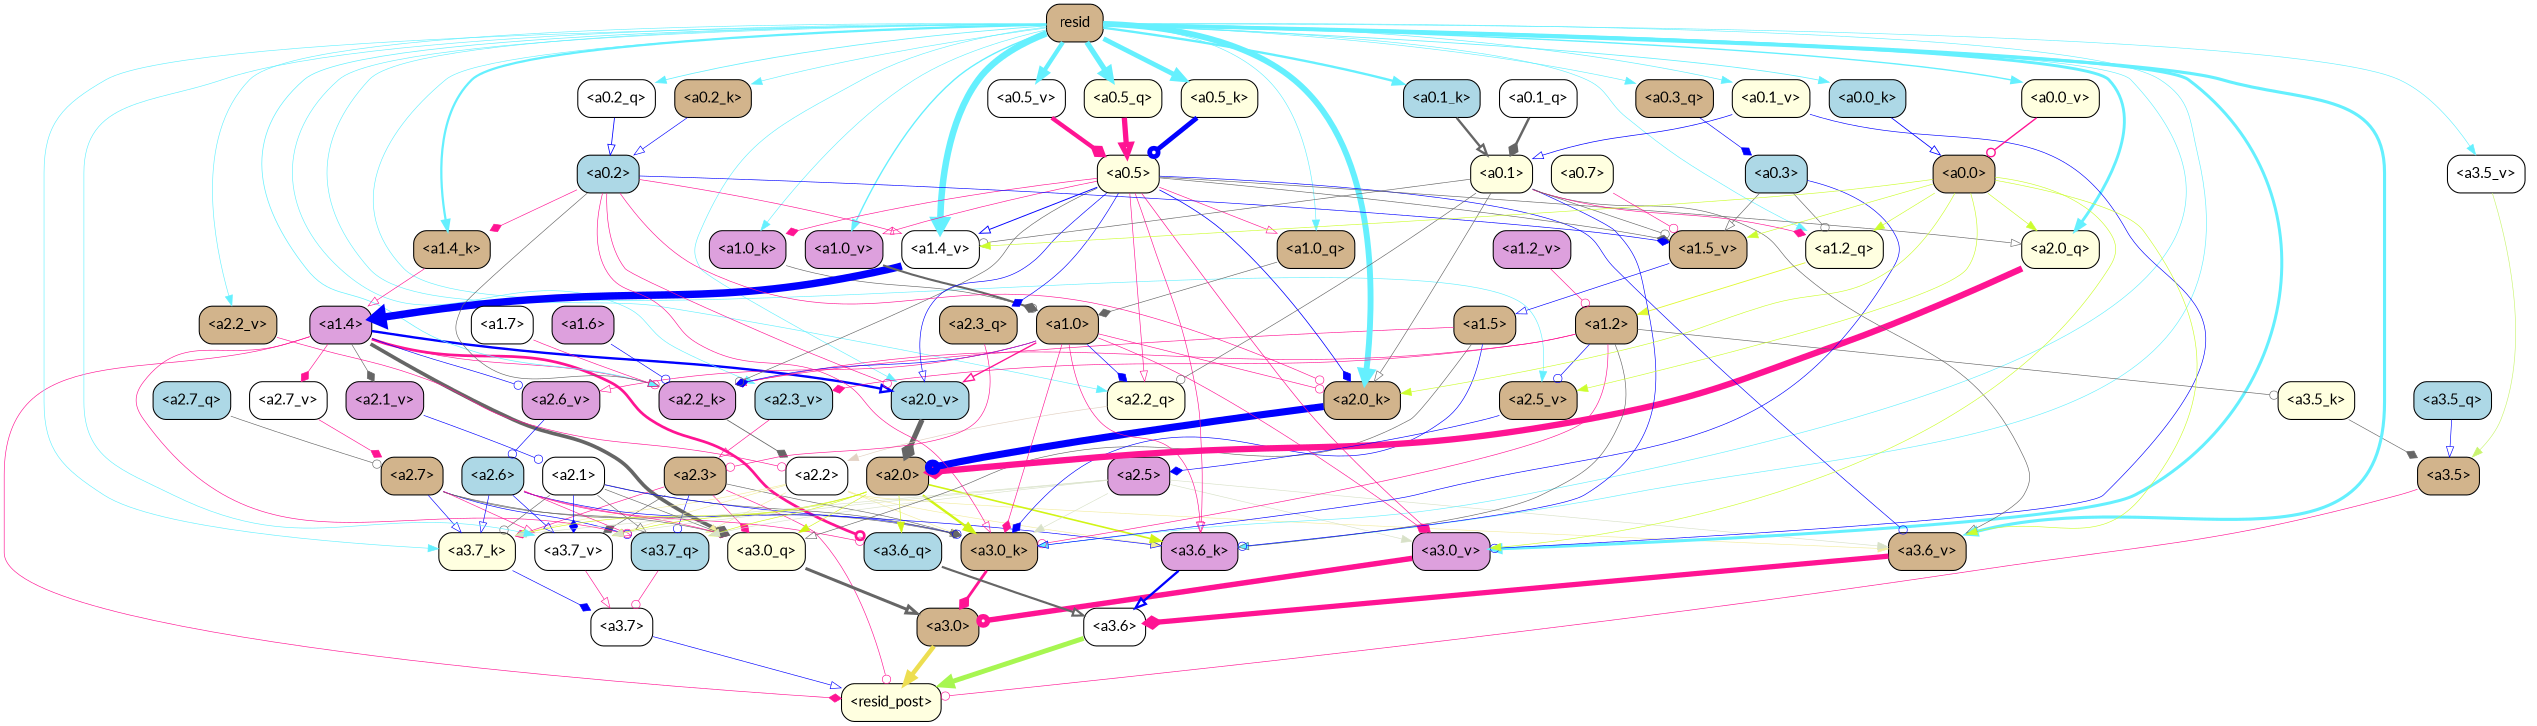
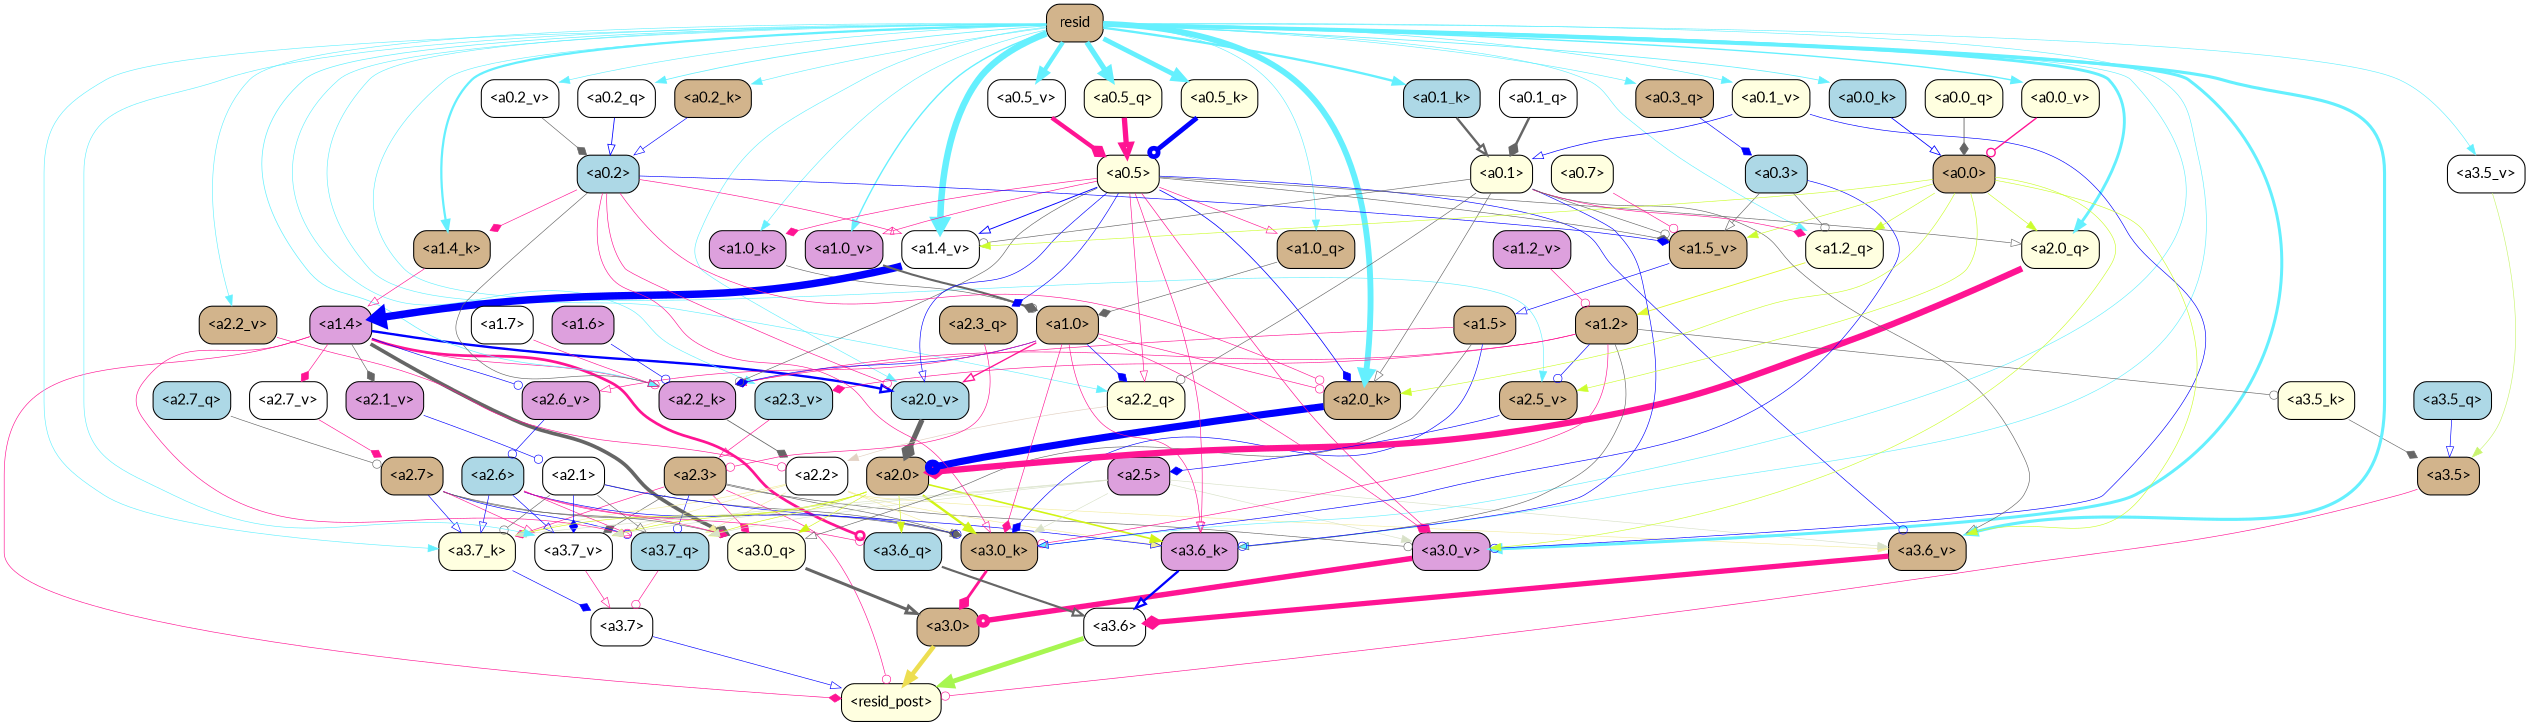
none -> (520, 99)
none -> (1964, 99)
(638, 502) -> none
none -> (1234, 532)
